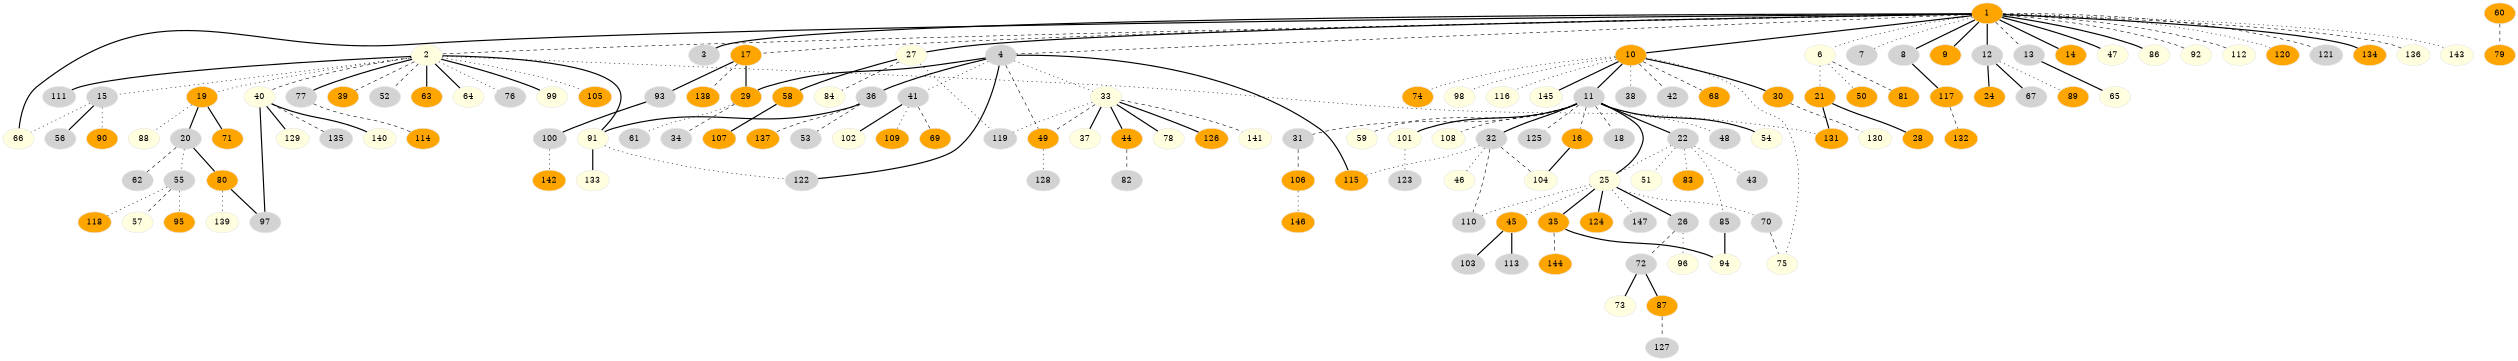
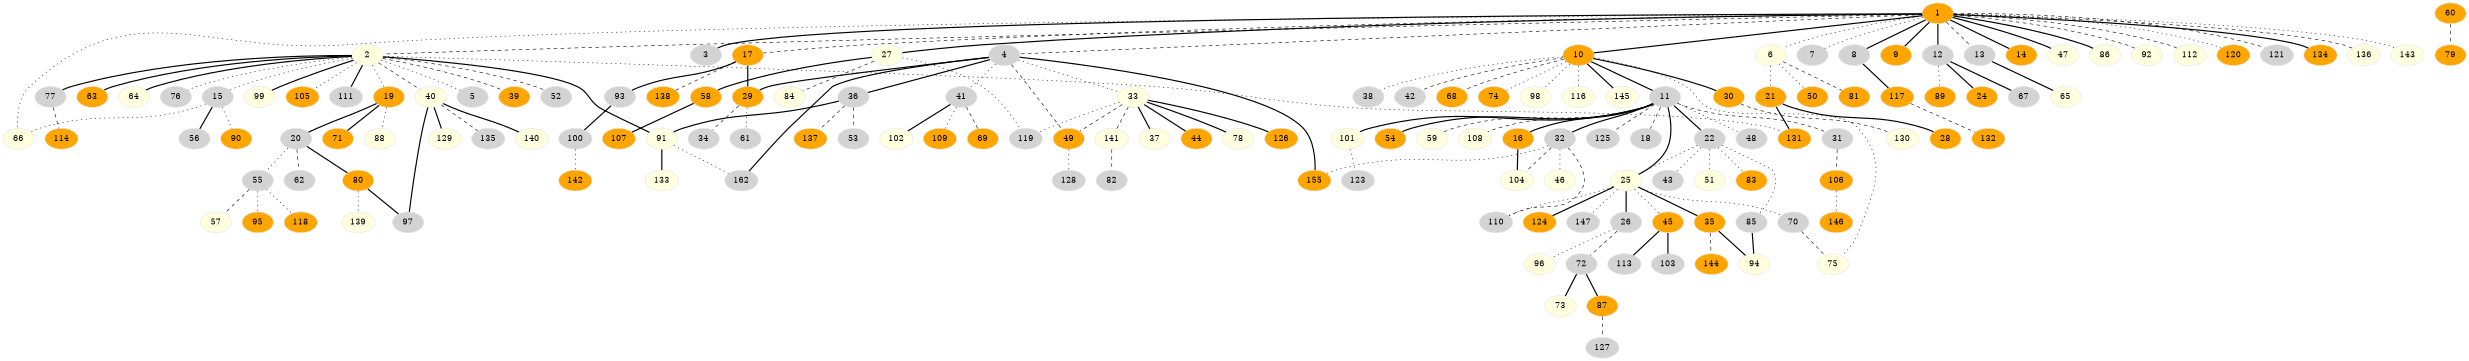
(824, 30) -> (897, 25)
none -> (473, 97)
(1583, 118) -> (1592, 118)
(1767, 139) -> (1390, 139)
(1127, 160) -> (1112, 160)
(802, 181) -> (741, 181)
(1352, 181) -> (1314, 181)
